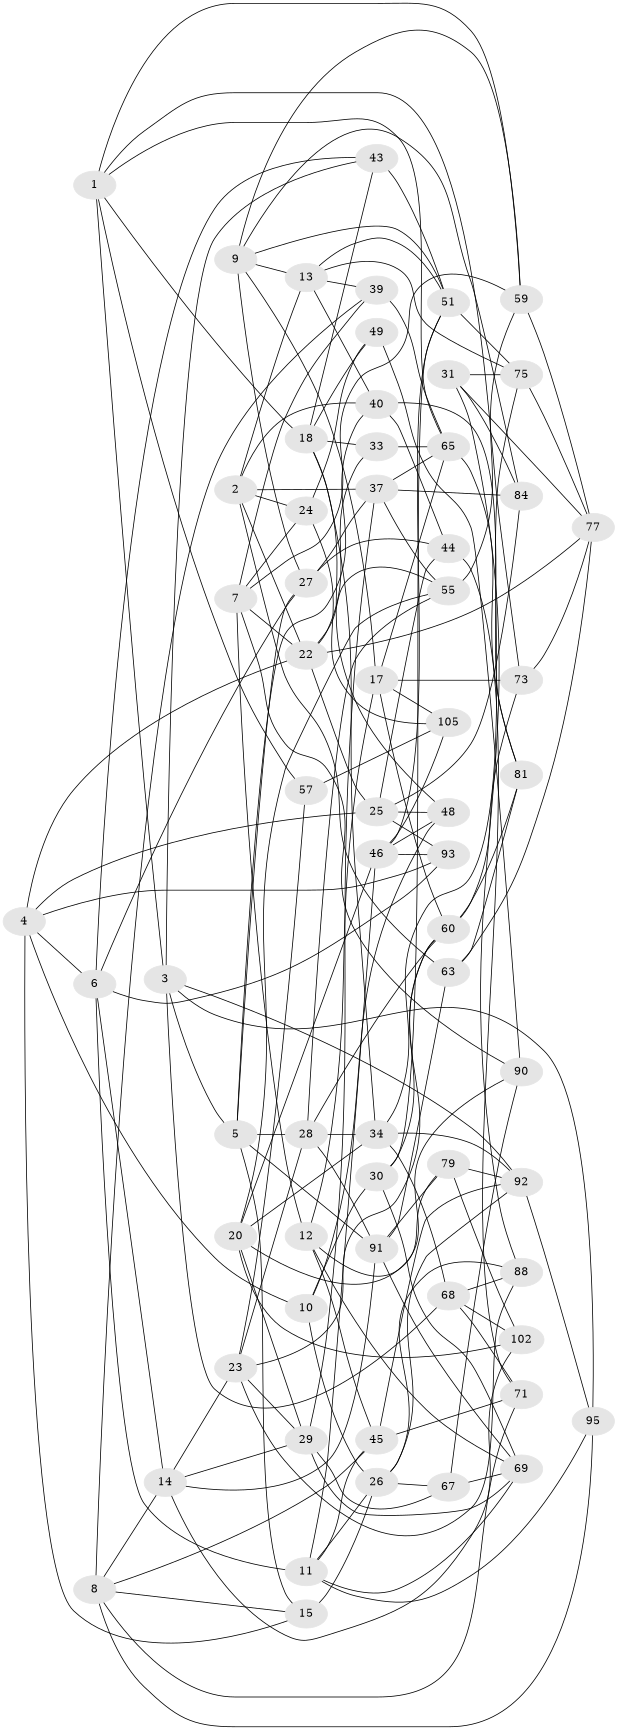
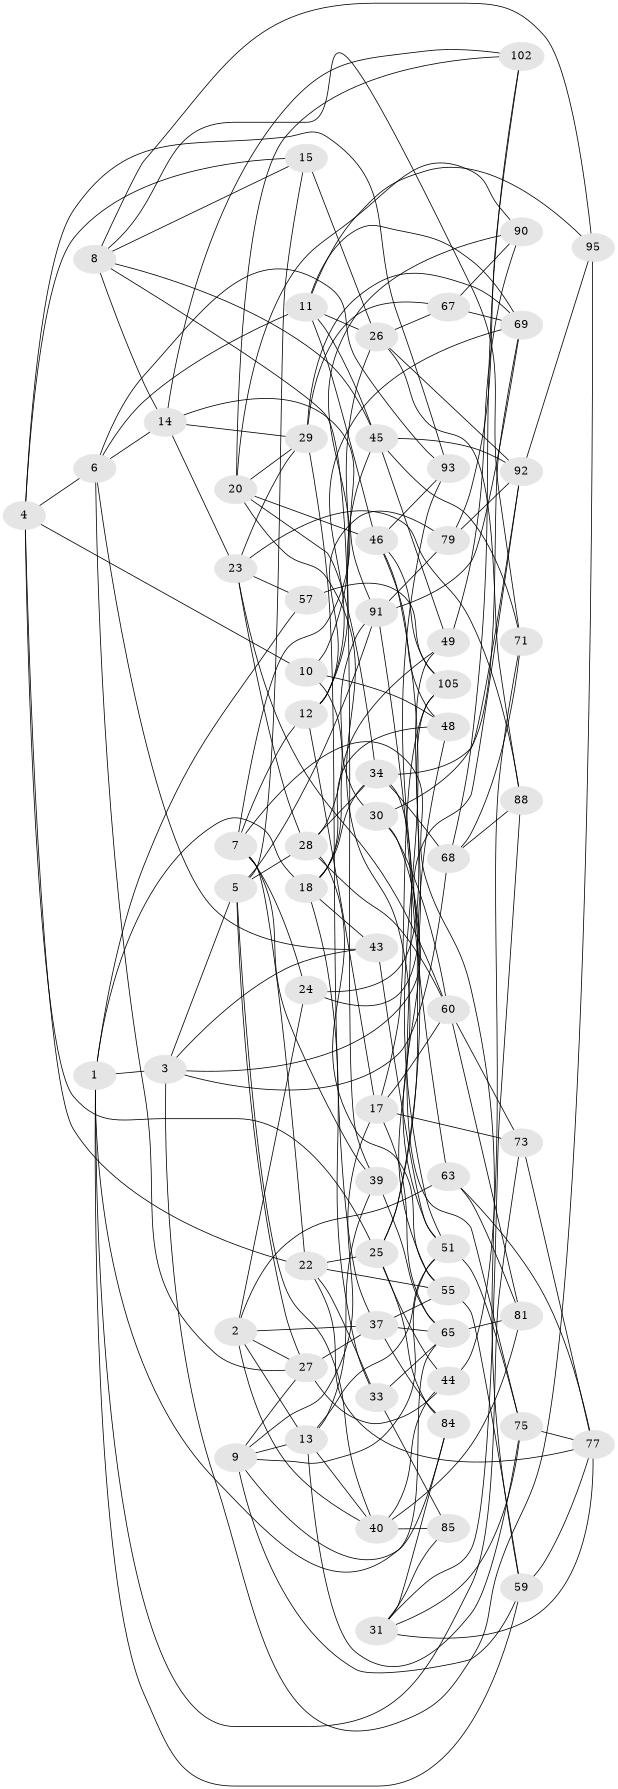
none -> (401, 505)
(268, 566) -> (271, 1350)
none -> (449, 1528)
